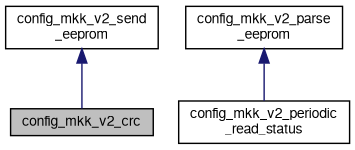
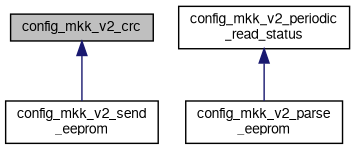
(264, 82) -> (264, 82)
(82, 86) -> (82, 78)
